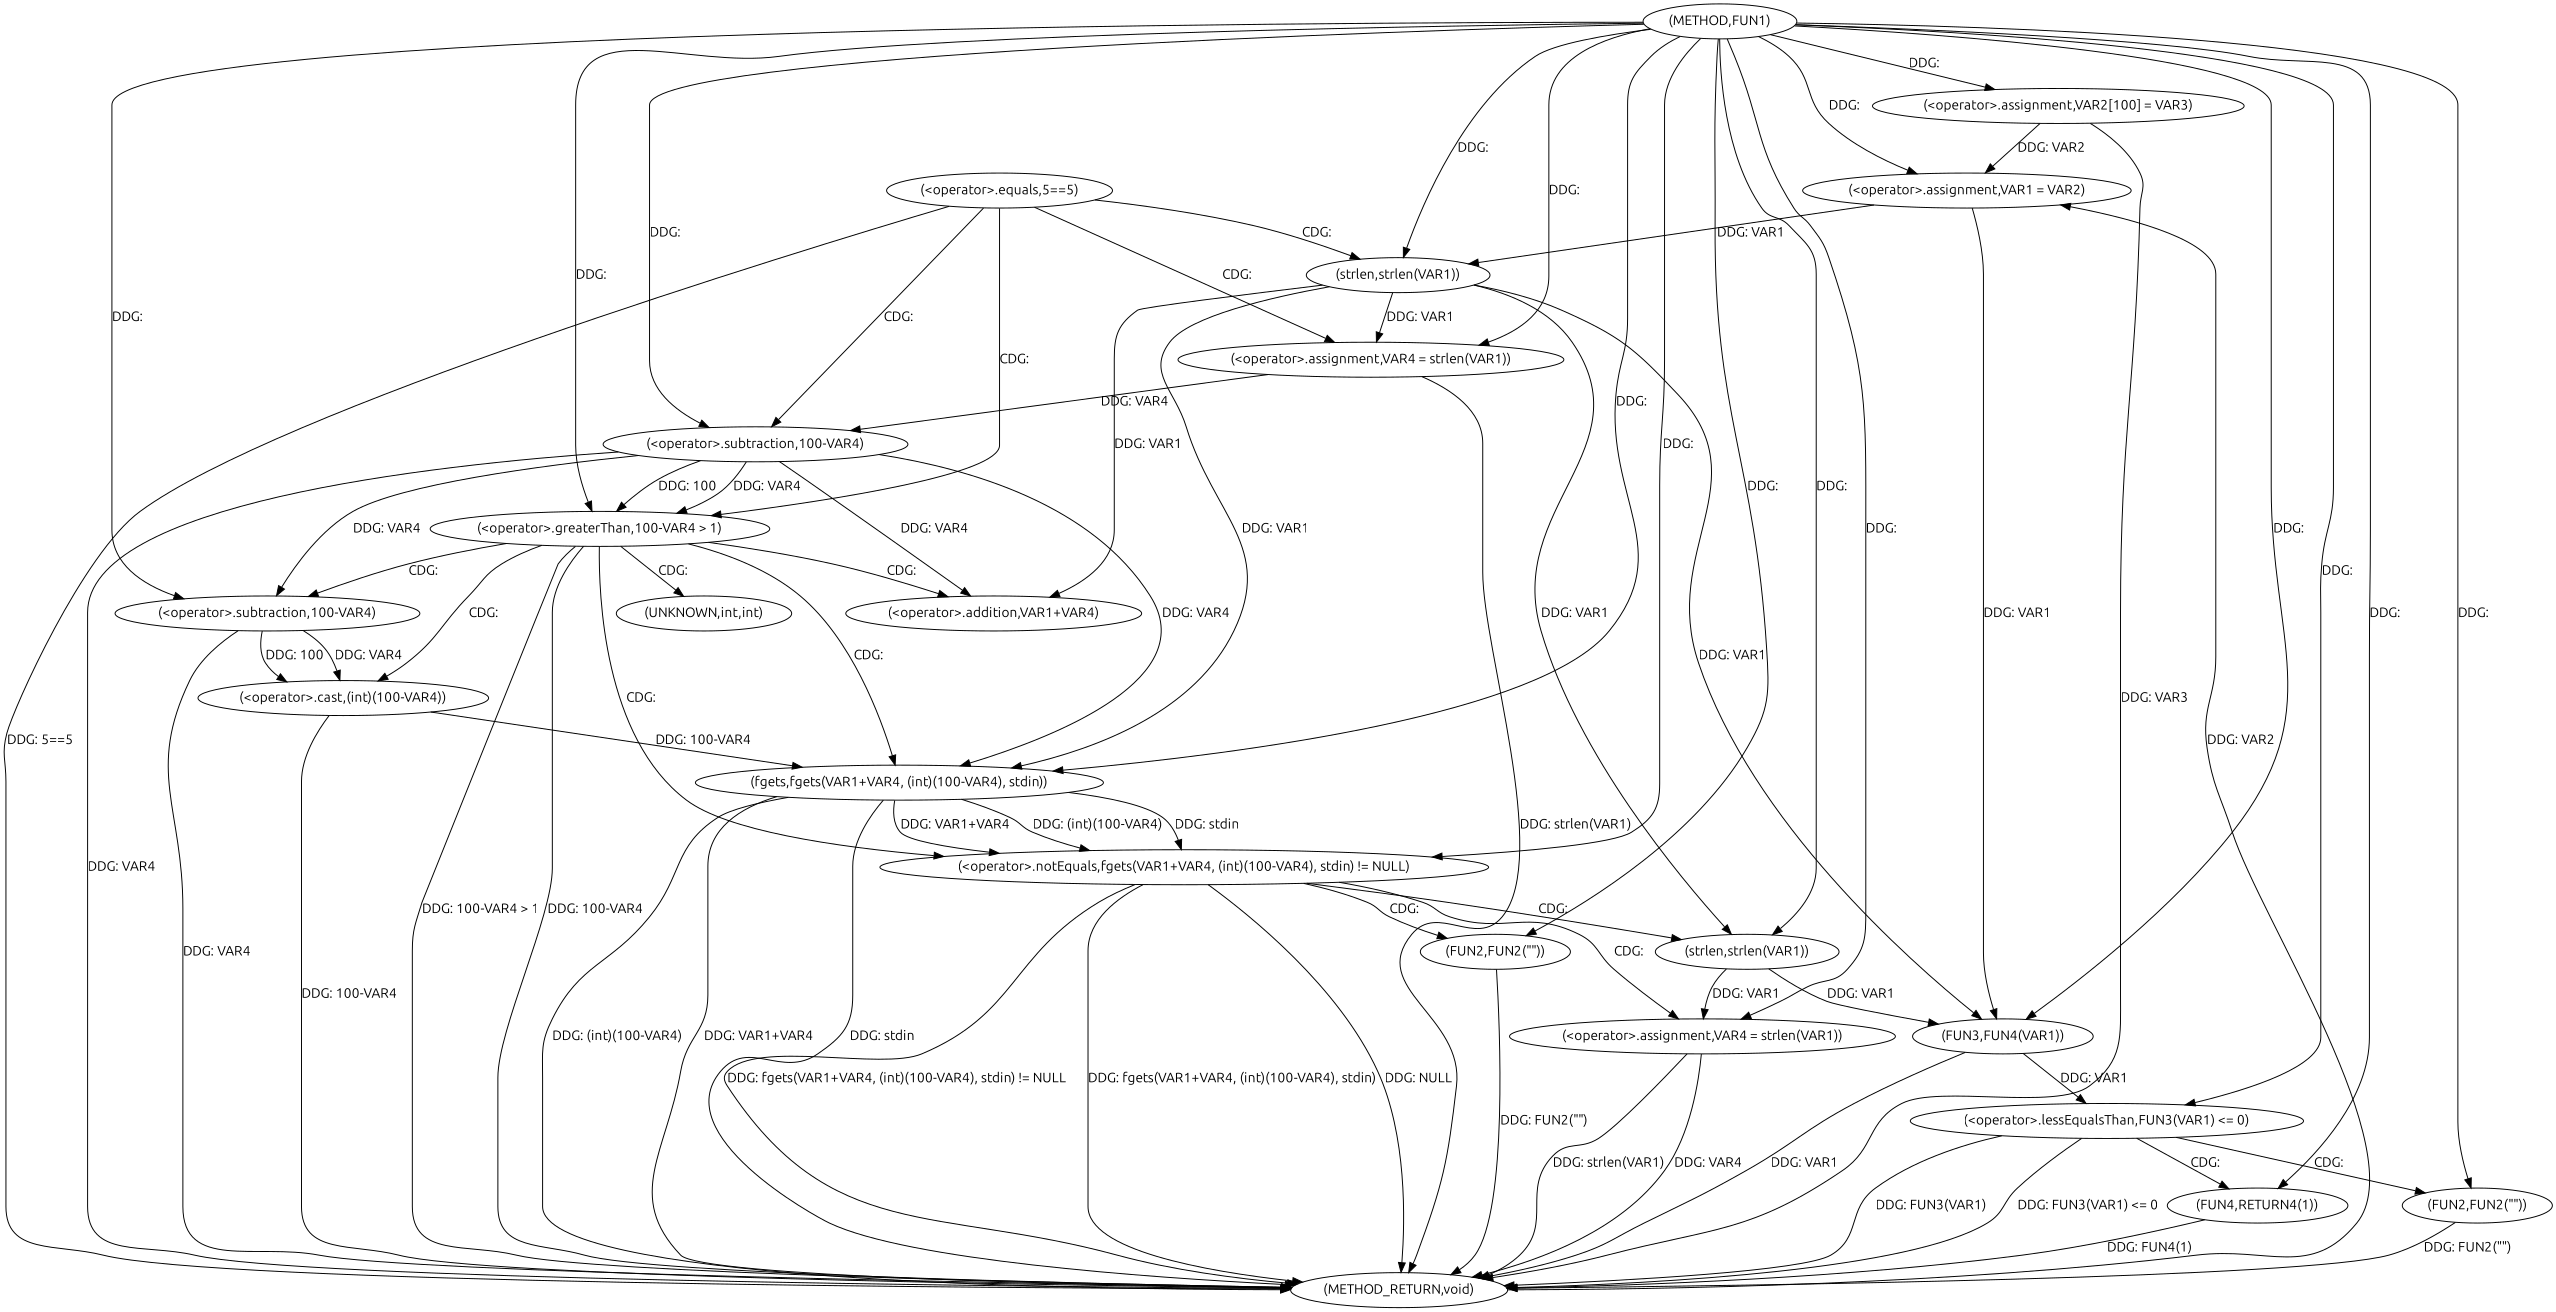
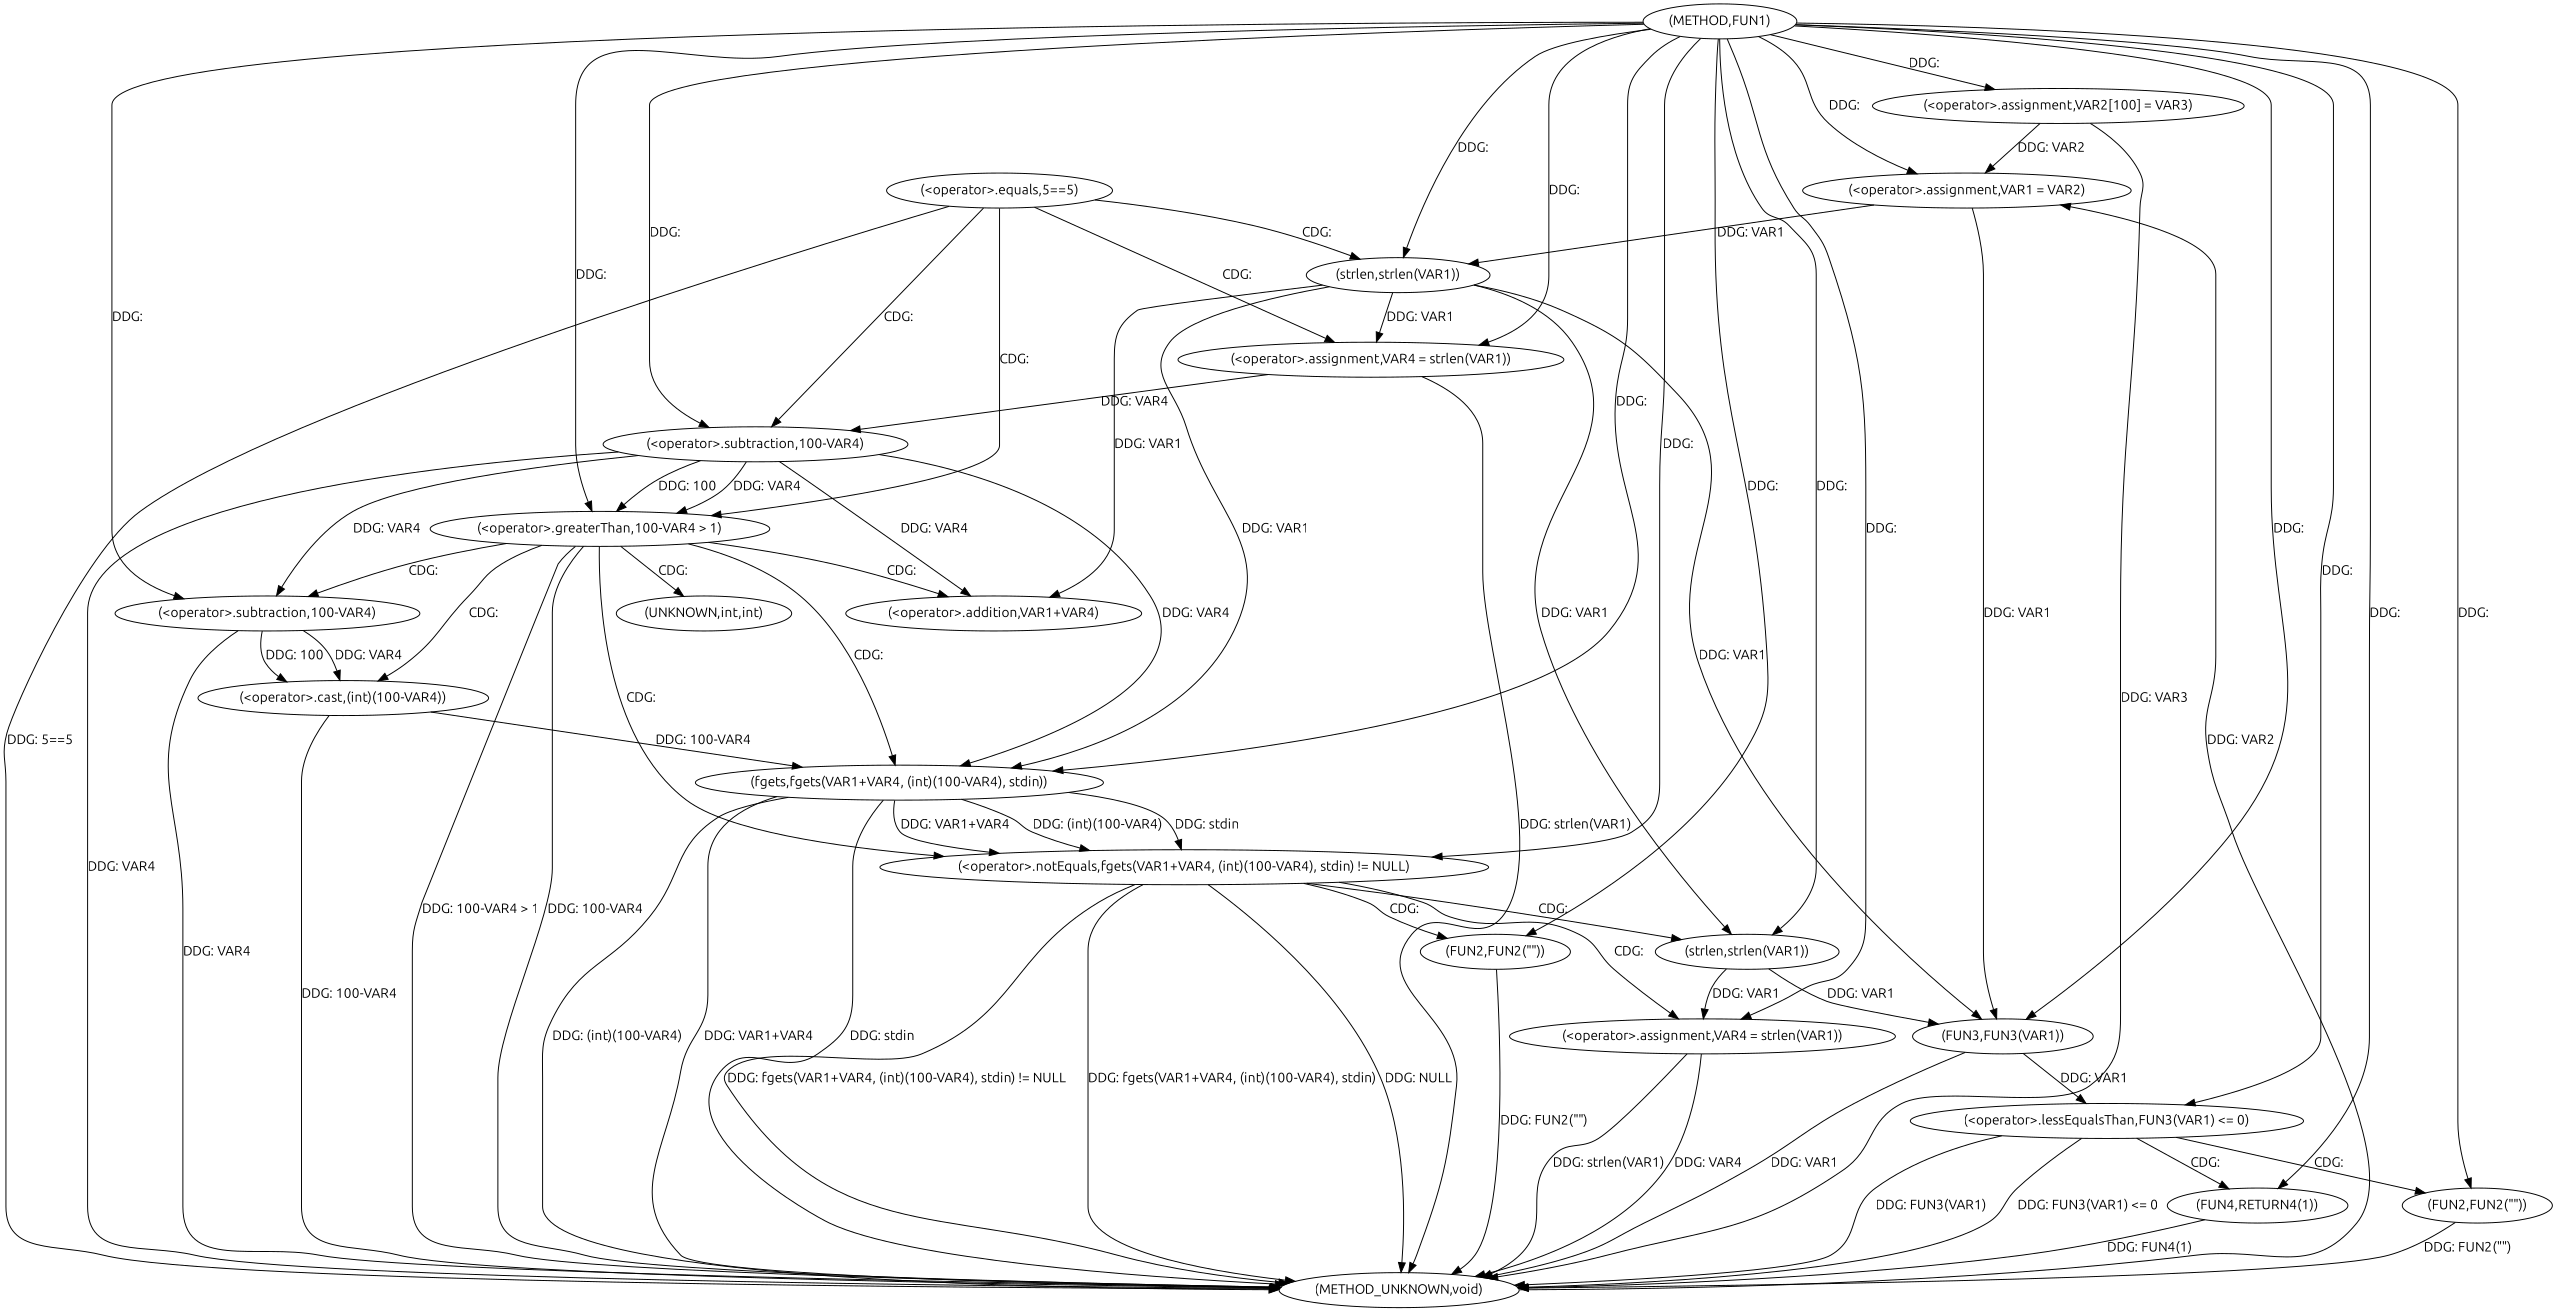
(2003, 1036) -> (2003, 1036)
(1399, 1290) -> (1399, 1290)
